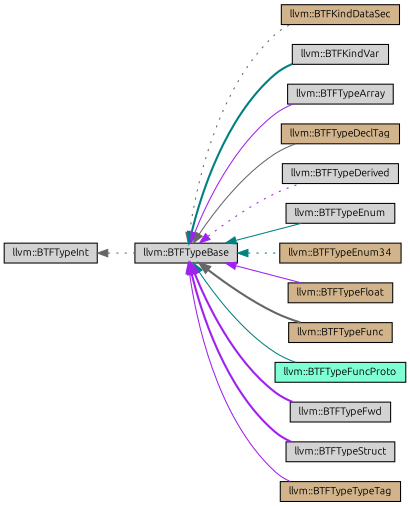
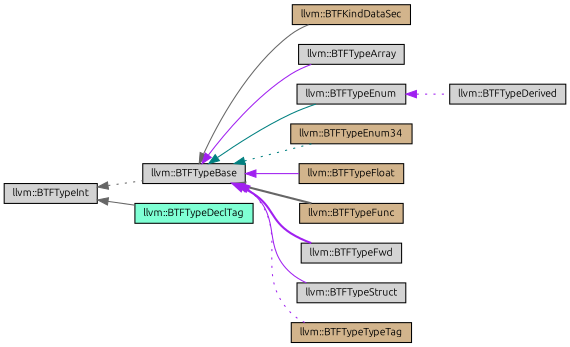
(340, 54) -> none
(220, 118) -> (246, 81)
(340, 134) -> (194, 213)
(241, 182) -> (121, 203)
(252, 206) -> (433, 94)
(226, 367) -> (279, 258)
(340, 372) -> none
(220, 388) -> (272, 259)
